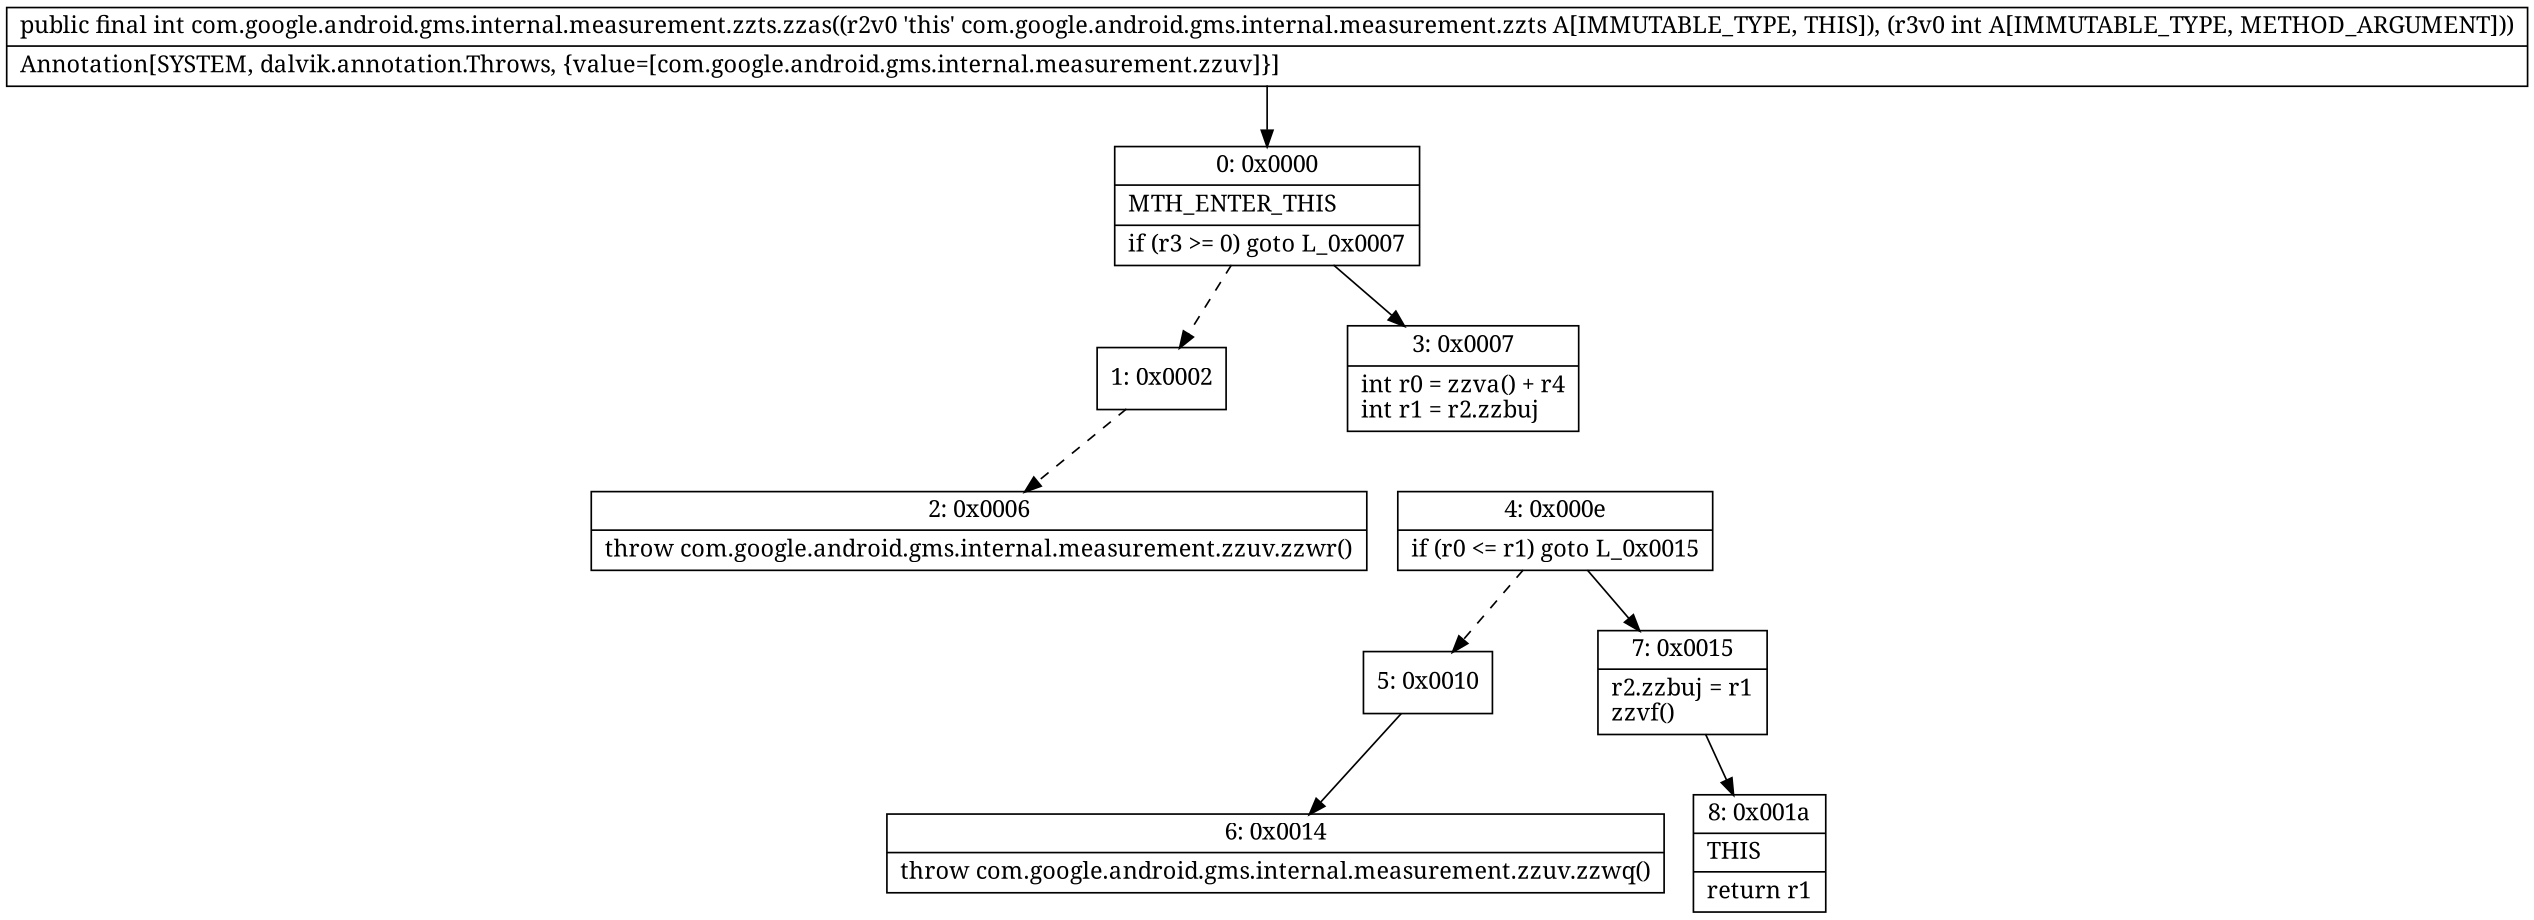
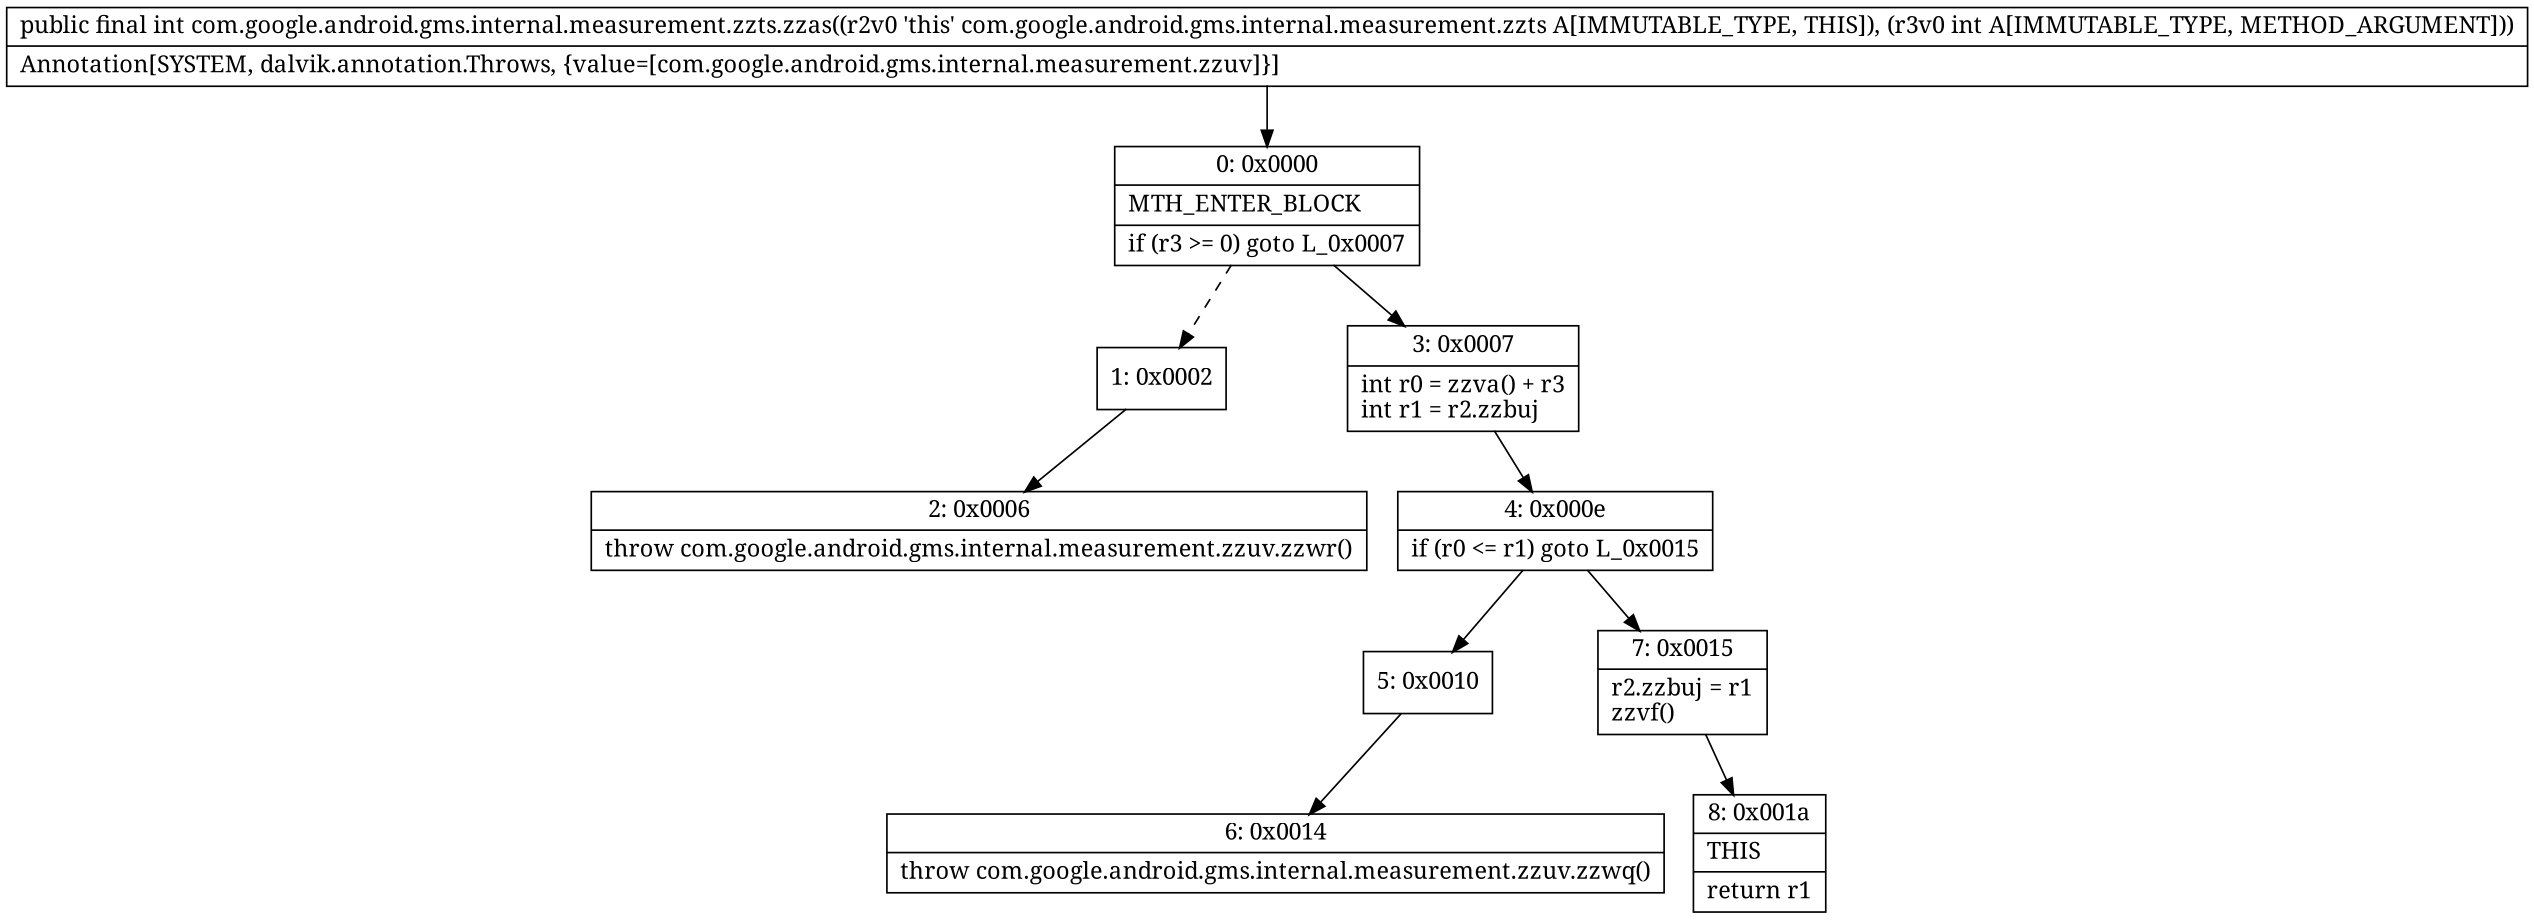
(1233, 204) -> (1245, 204)
(1463, 385) -> (1463, 385)
(1082, 445) -> (1082, 445)
none -> (1509, 454)
(1493, 605) -> (1493, 605)
